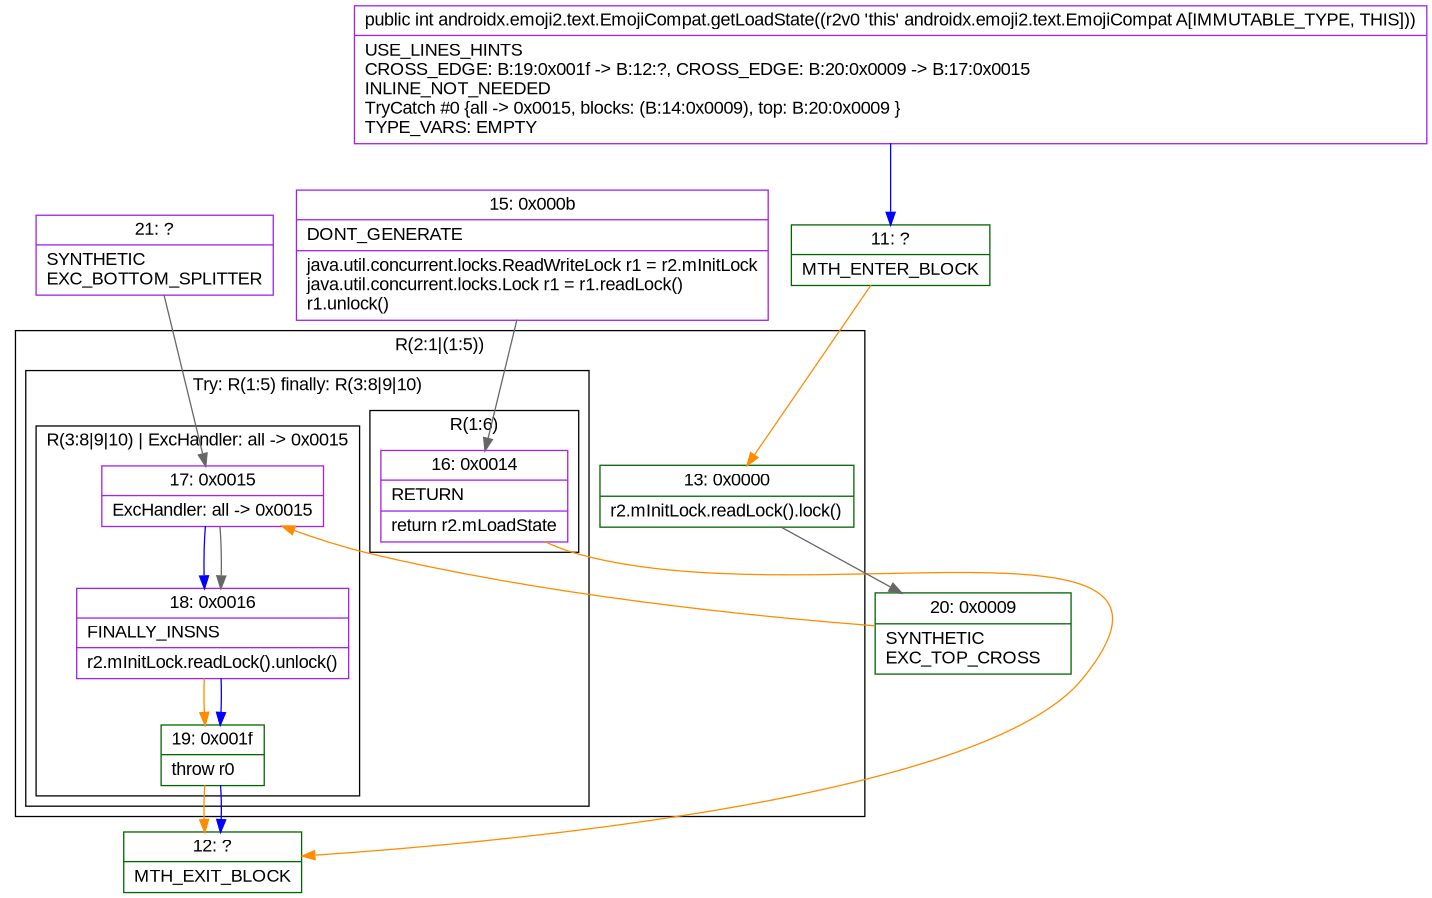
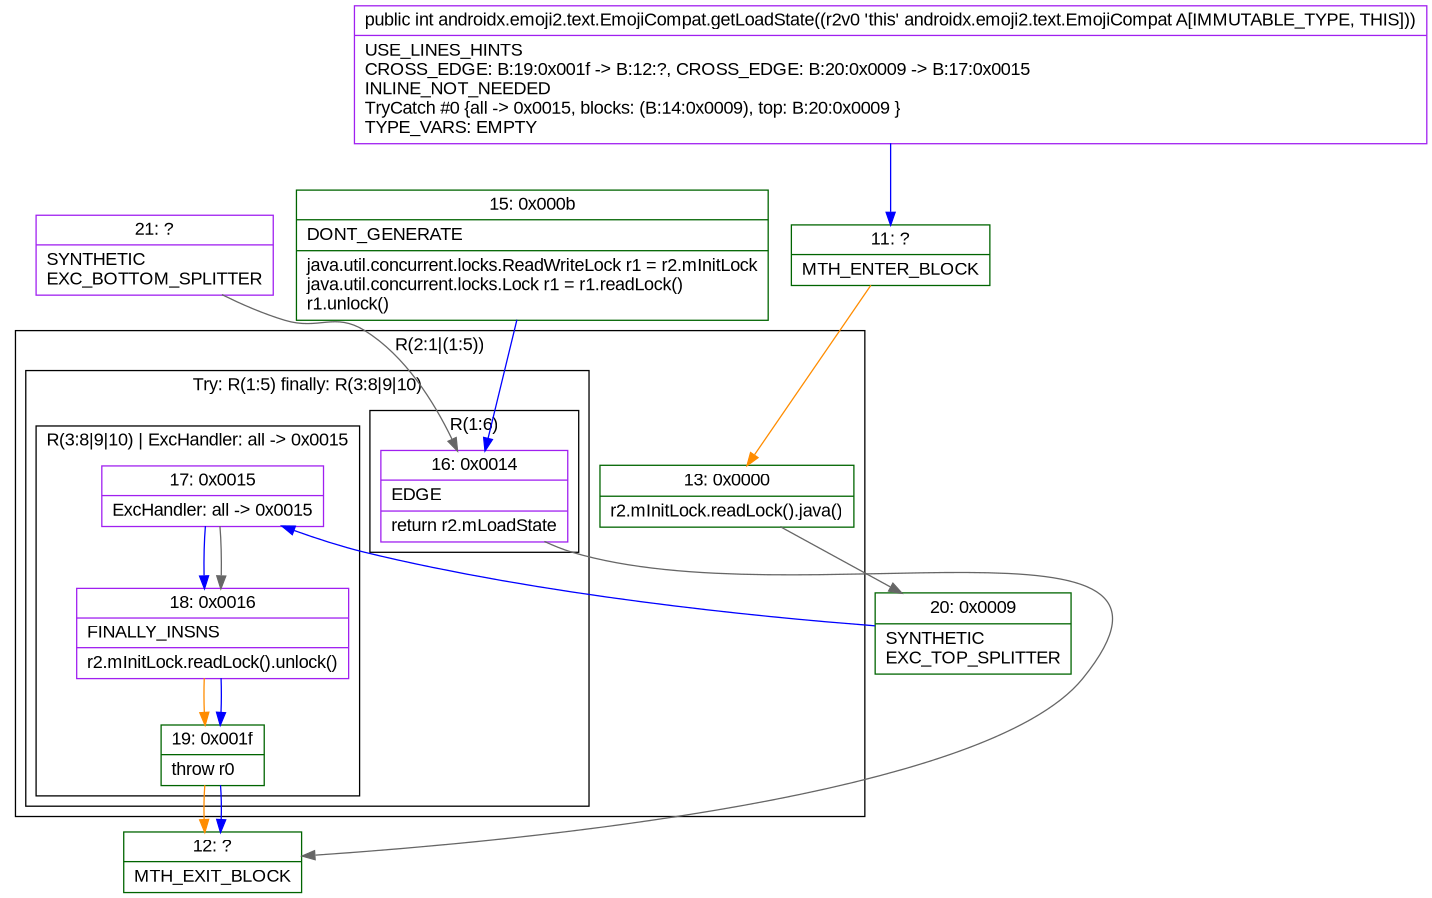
(532, 255) -> (532, 255)
(502, 379) -> (502, 379)
(185, 382) -> (340, 322)
(428, 495) -> (417, 495)
(726, 511) -> (727, 511)
(567, 591) -> (567, 591)
(963, 658) -> (973, 658)
(1026, 721) -> (1026, 721)
